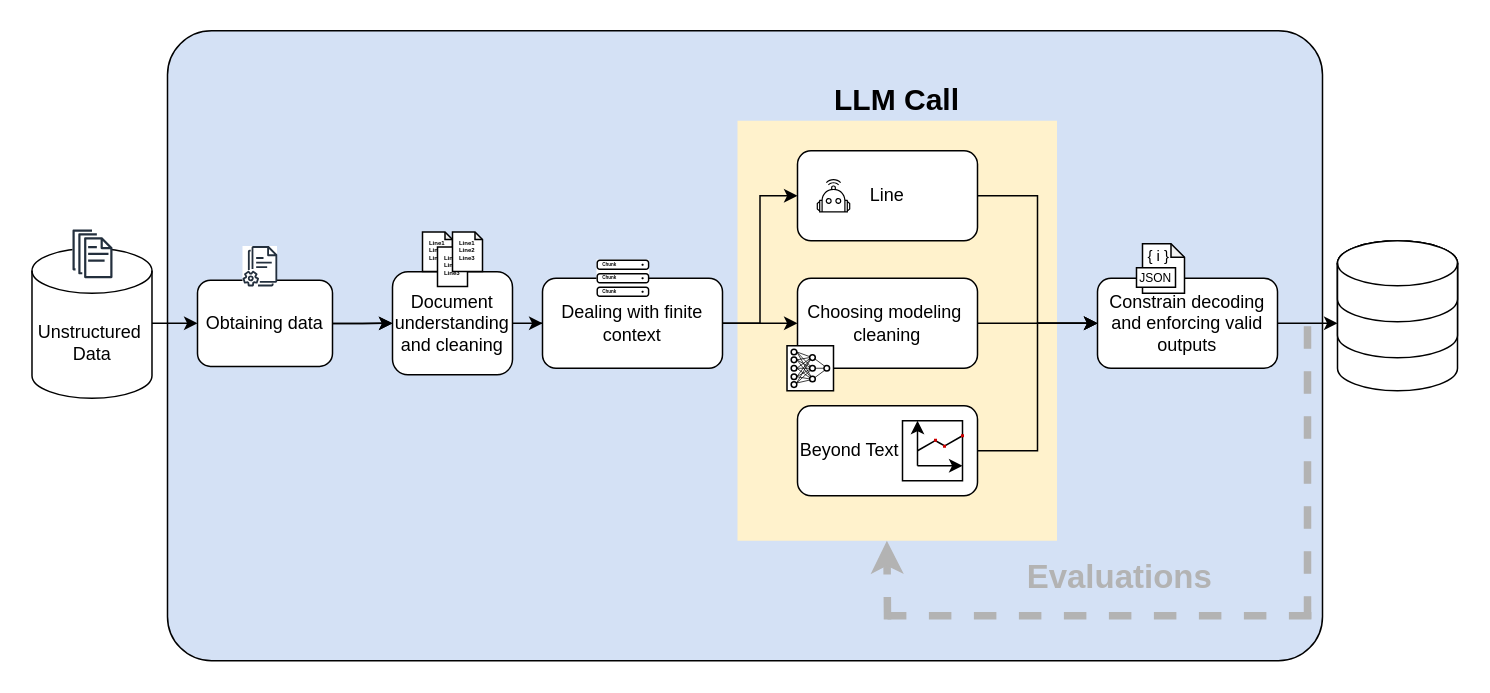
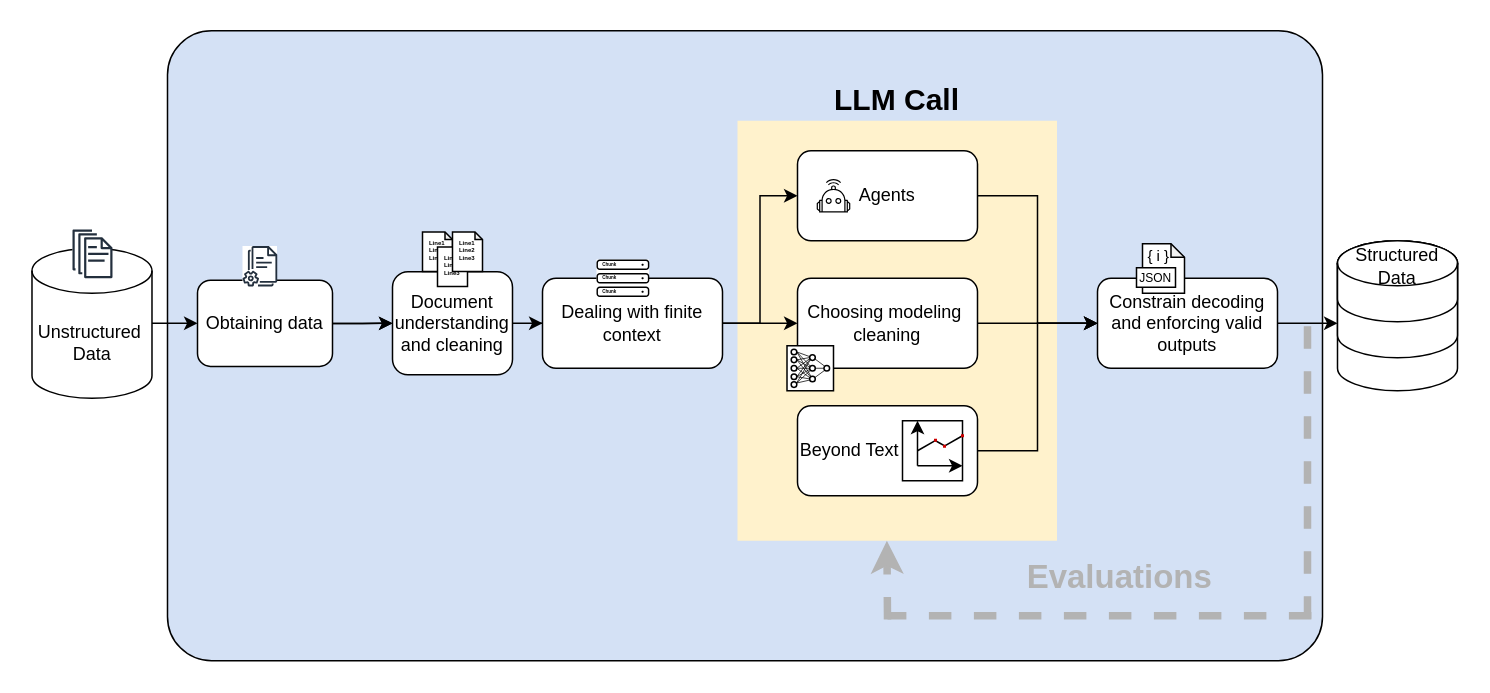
(887, 196) -> (887, 196)
none -> (1397, 266)
